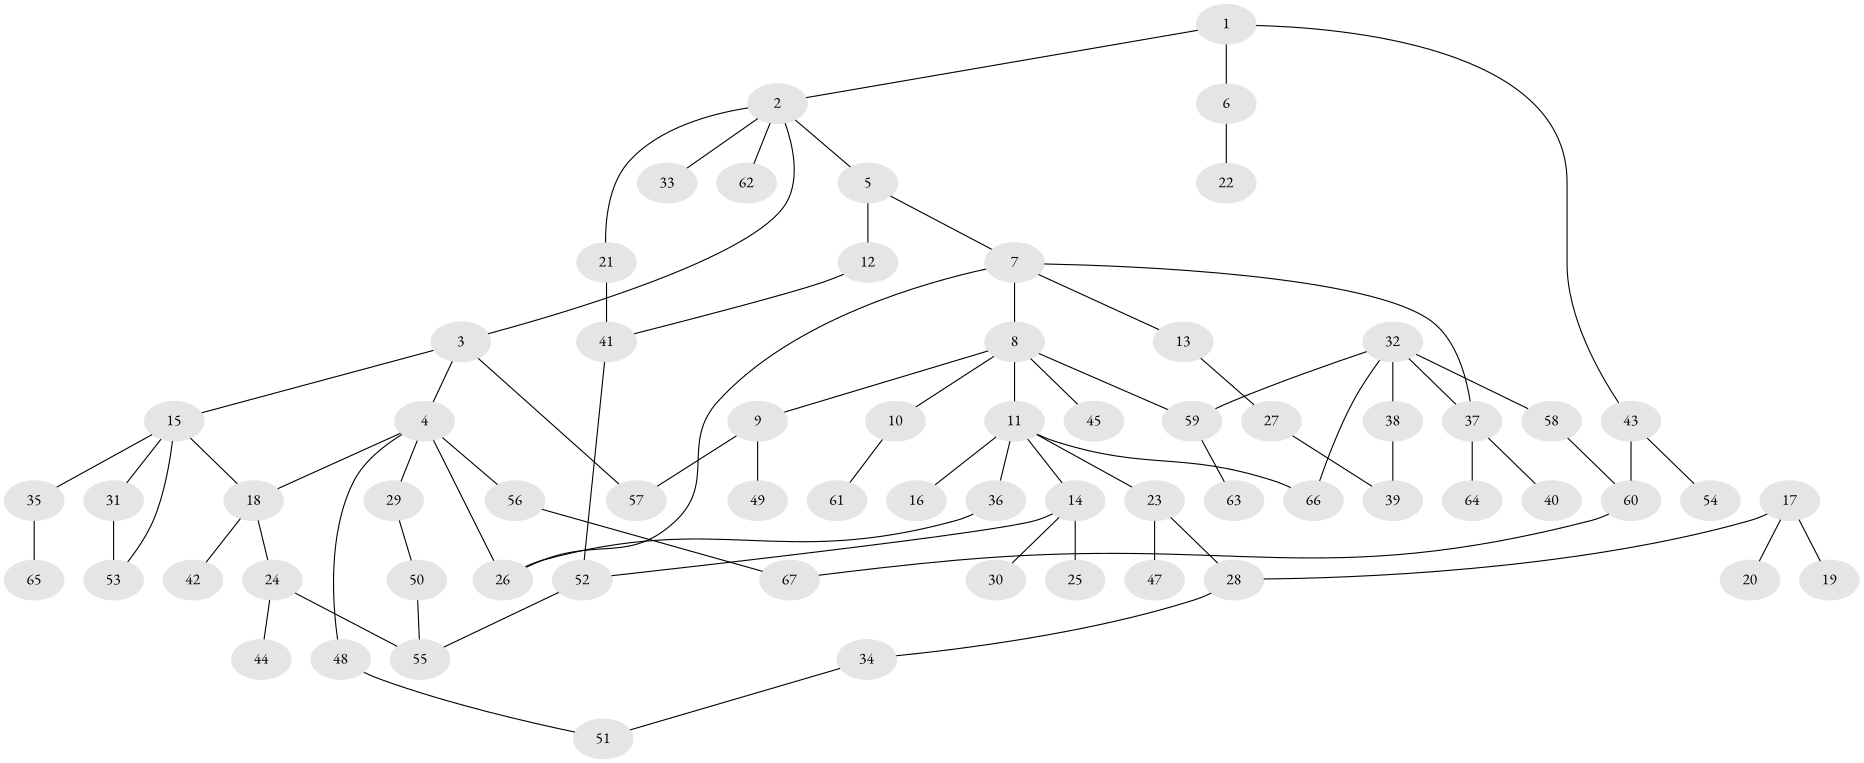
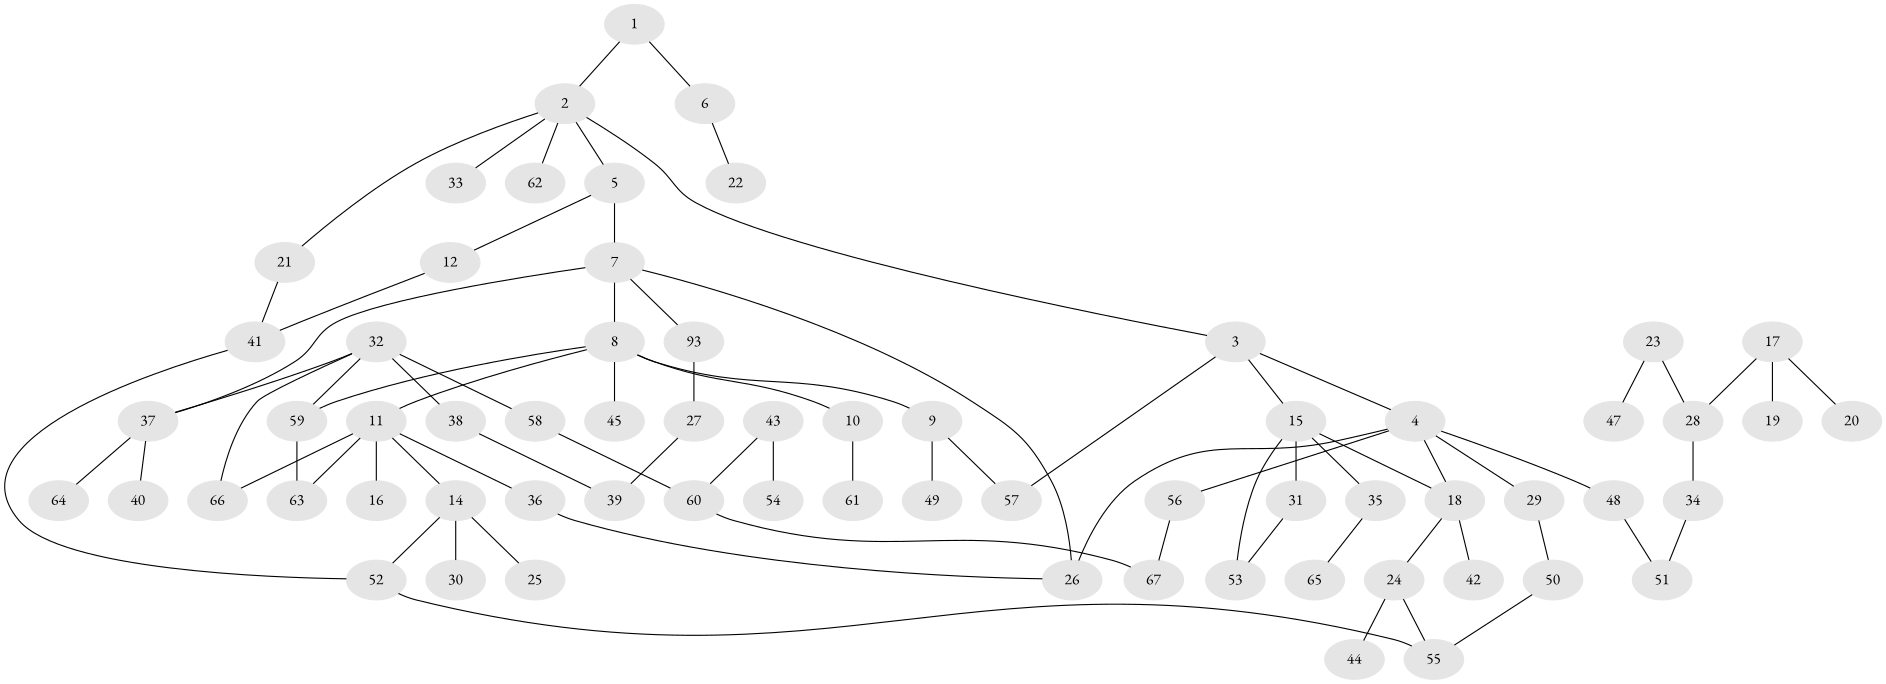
(1541, 114) -> none
(1183, 342) -> (694, 342)
(1084, 461) -> (337, 461)
